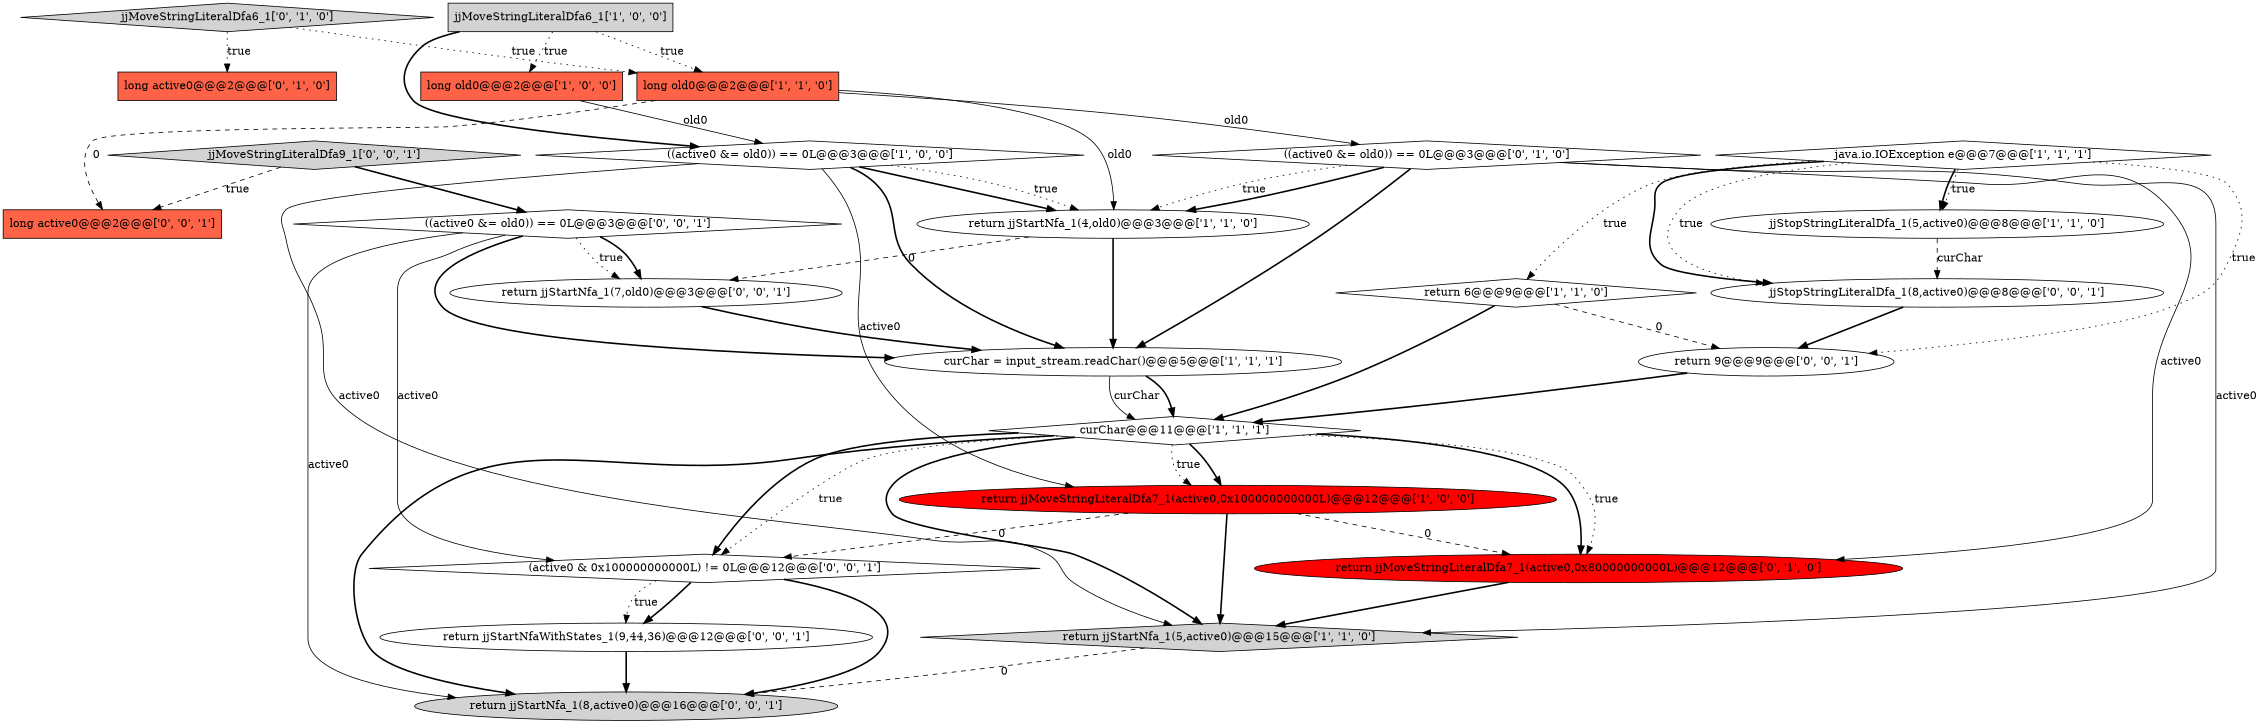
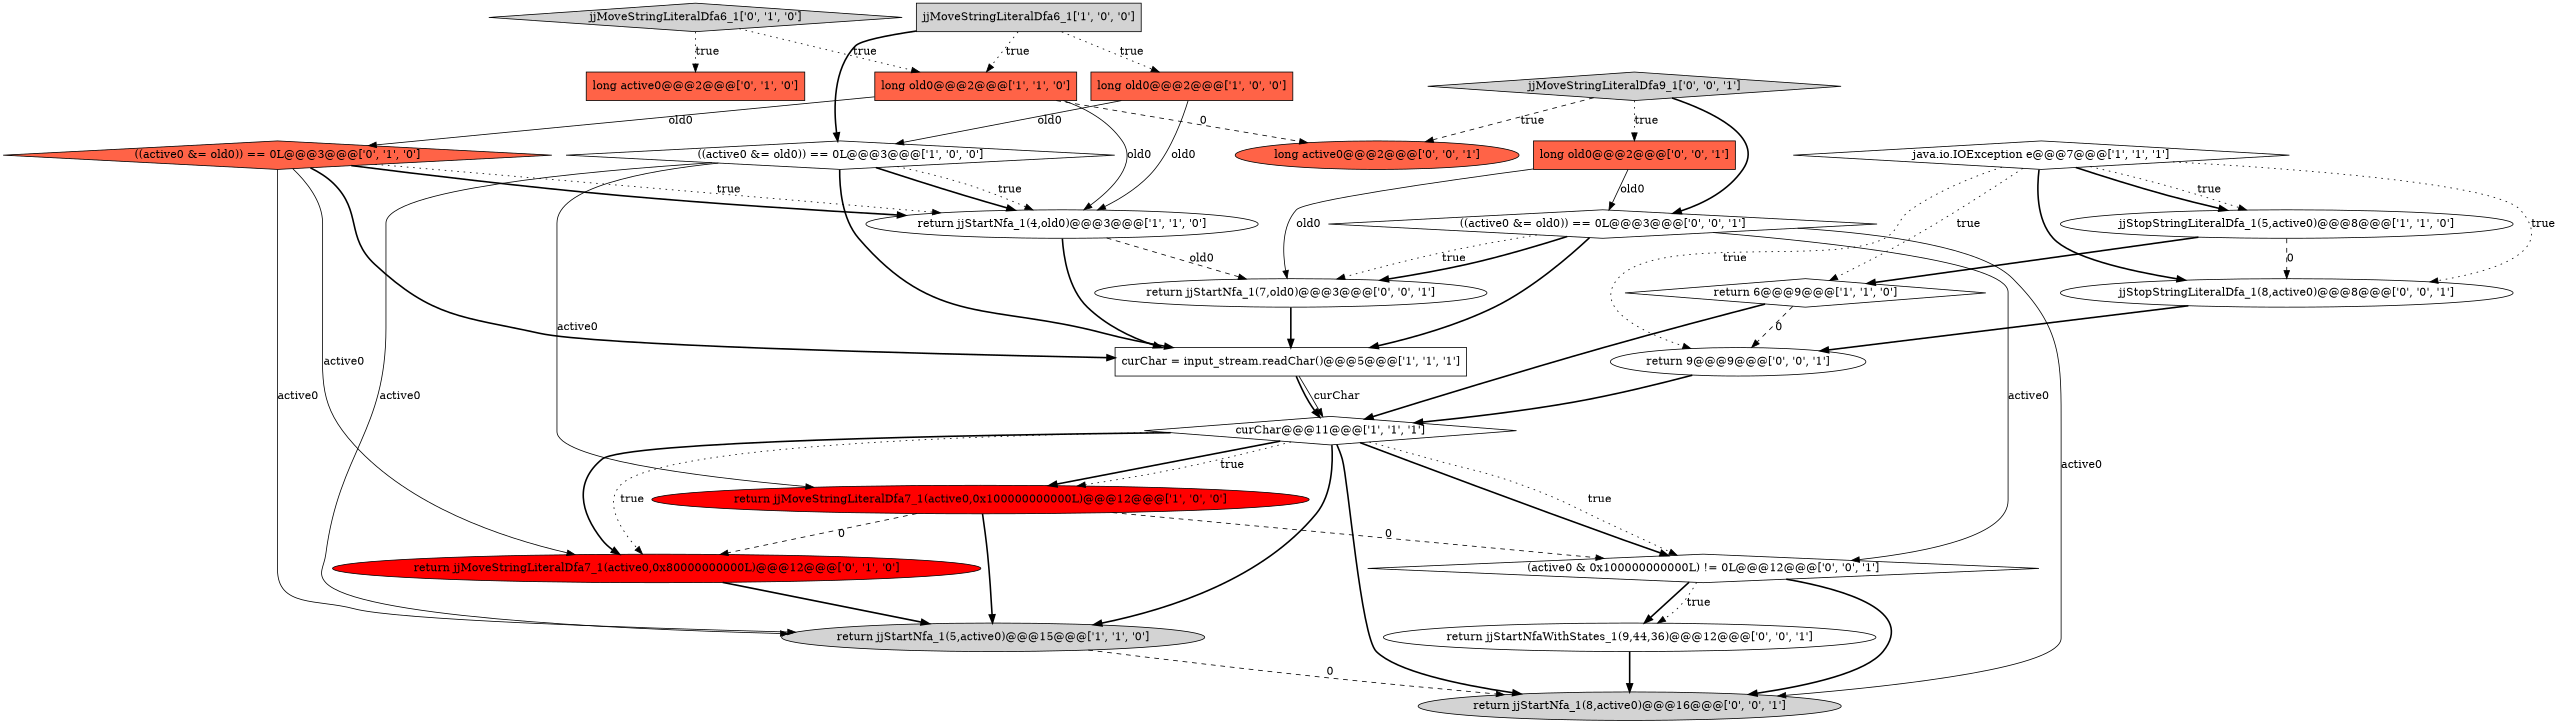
(1427, 155) -> (277, 155)
none -> (1634, 155)
none -> (1159, 164)
(112, 224) -> (1377, 155)
(912, 258) -> (1202, 258)
(1960, 258) -> (2291, 258)
none -> (2037, 260)
(1113, 362) -> (1291, 362)
(1219, 637) -> (993, 637)
